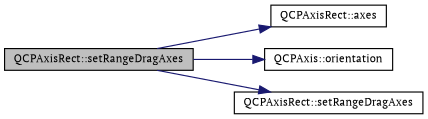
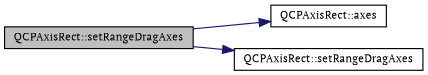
(329, 59) -> none
